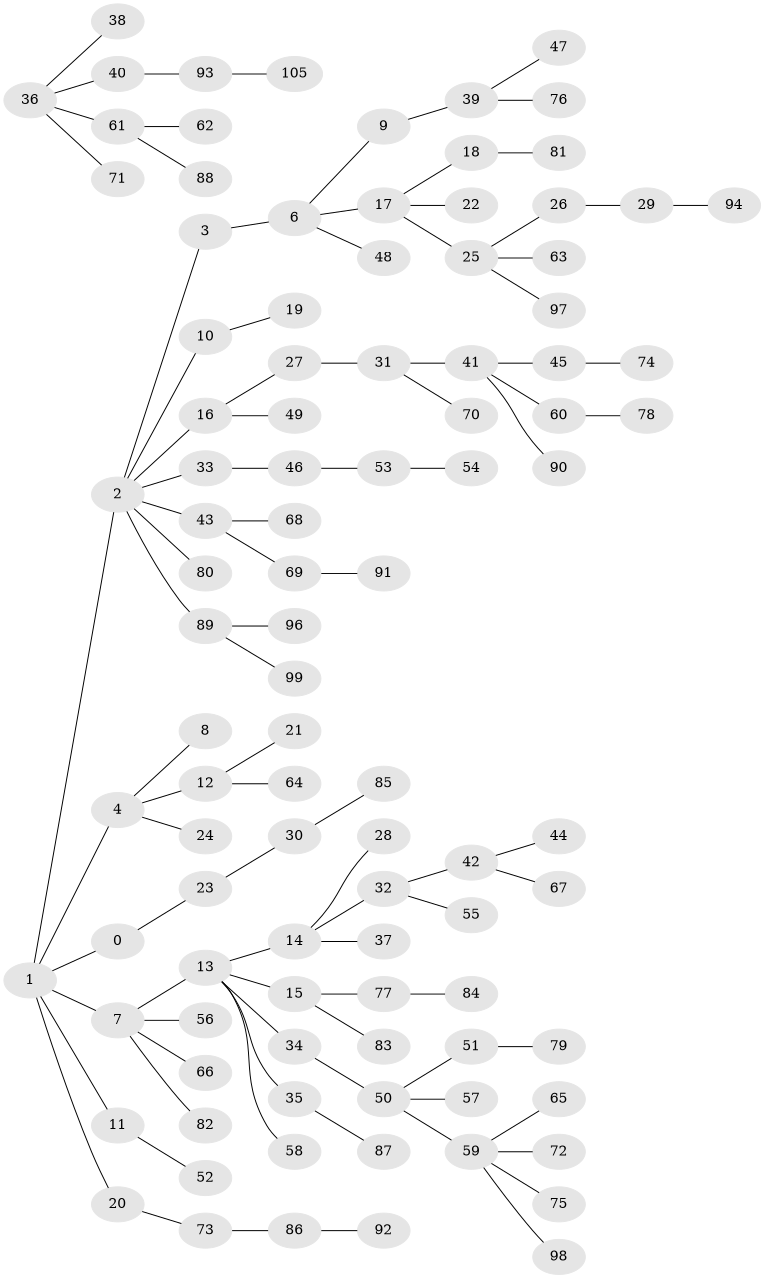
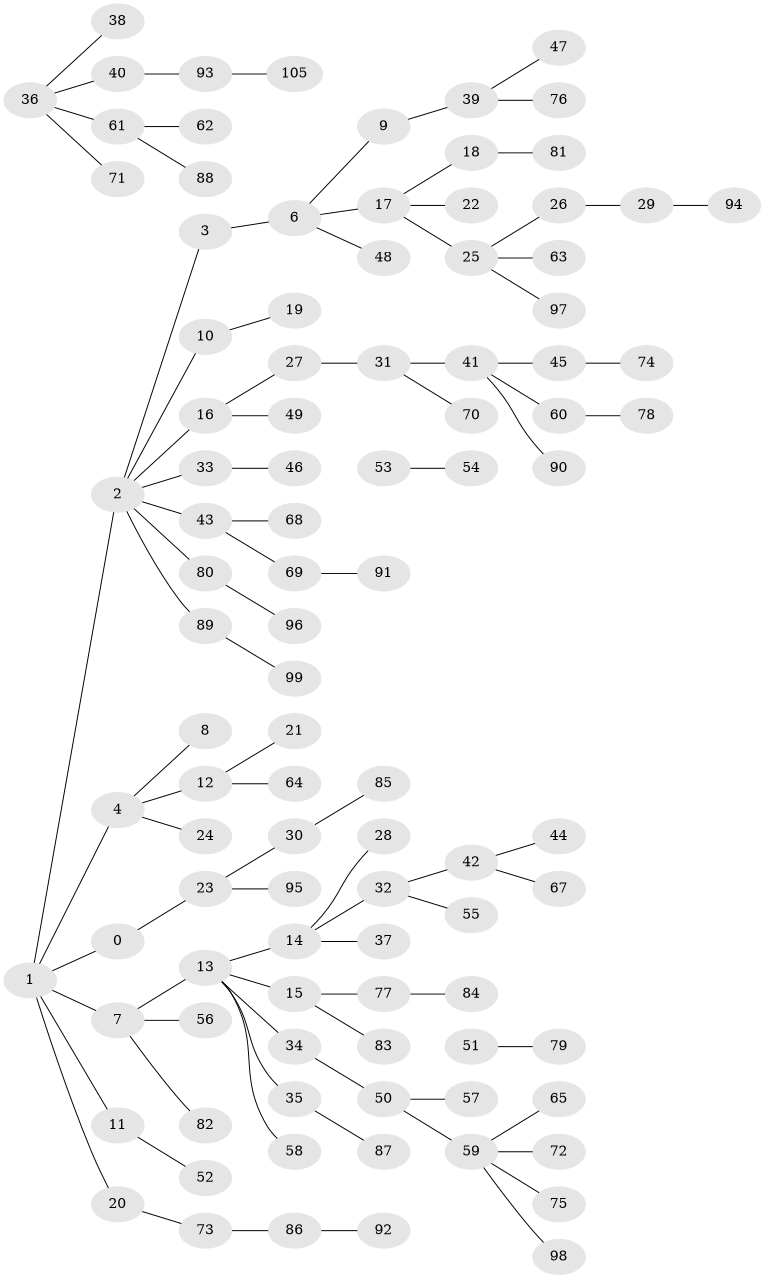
(339, 468) -> none
(250, 626) -> (250, 600)
none -> (295, 889)
(205, 1073) -> none
(428, 1073) -> none
